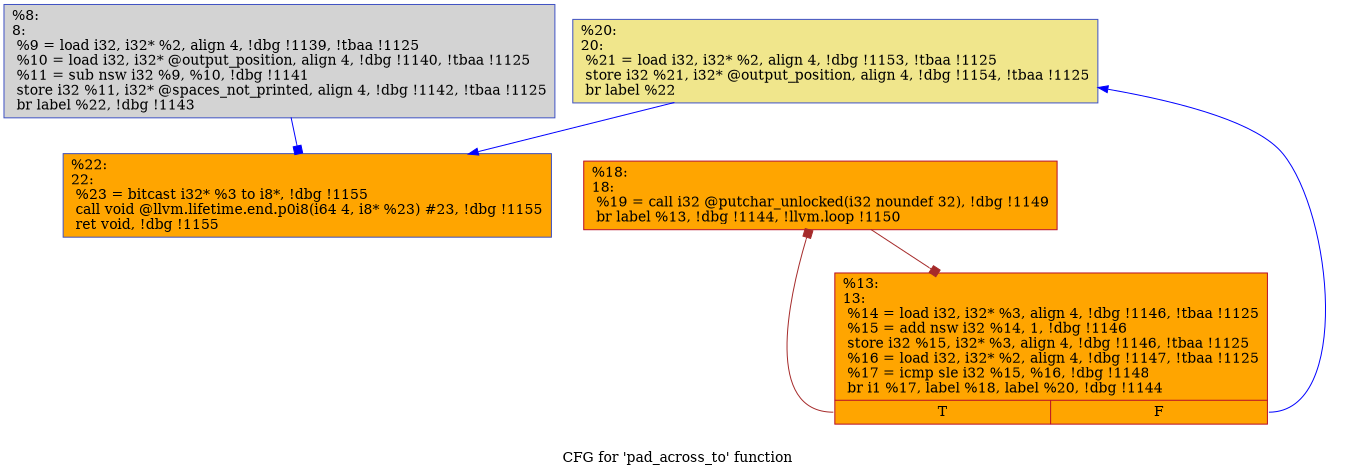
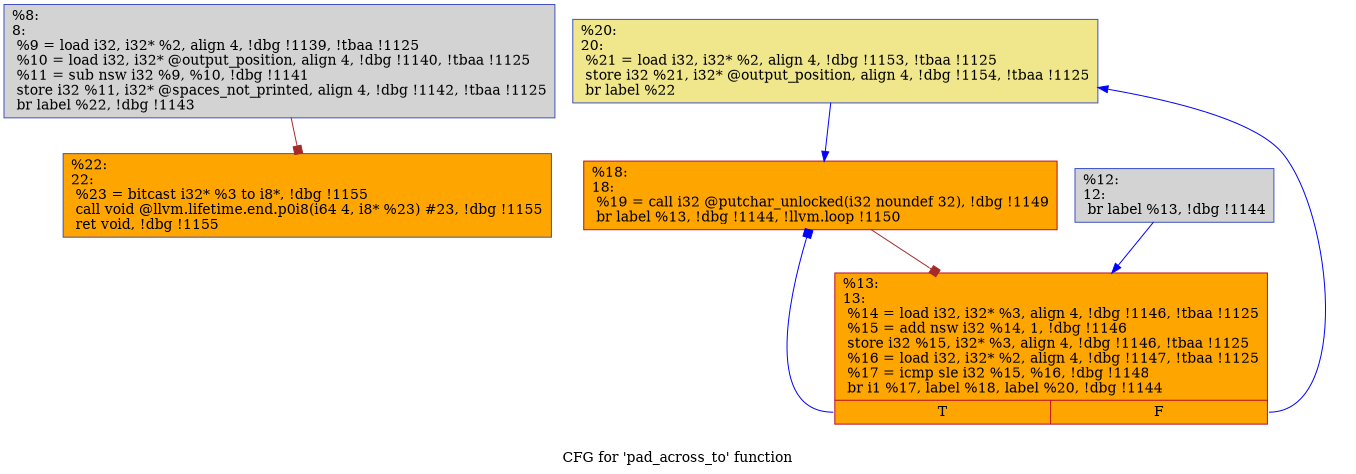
(576, 127) -> (828, 127)
(294, 131) -> (294, 131)
none -> (1174, 195)
(788, 337) -> (788, 337)
